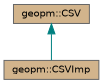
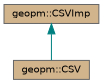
(51, 47) -> (51, 47)
